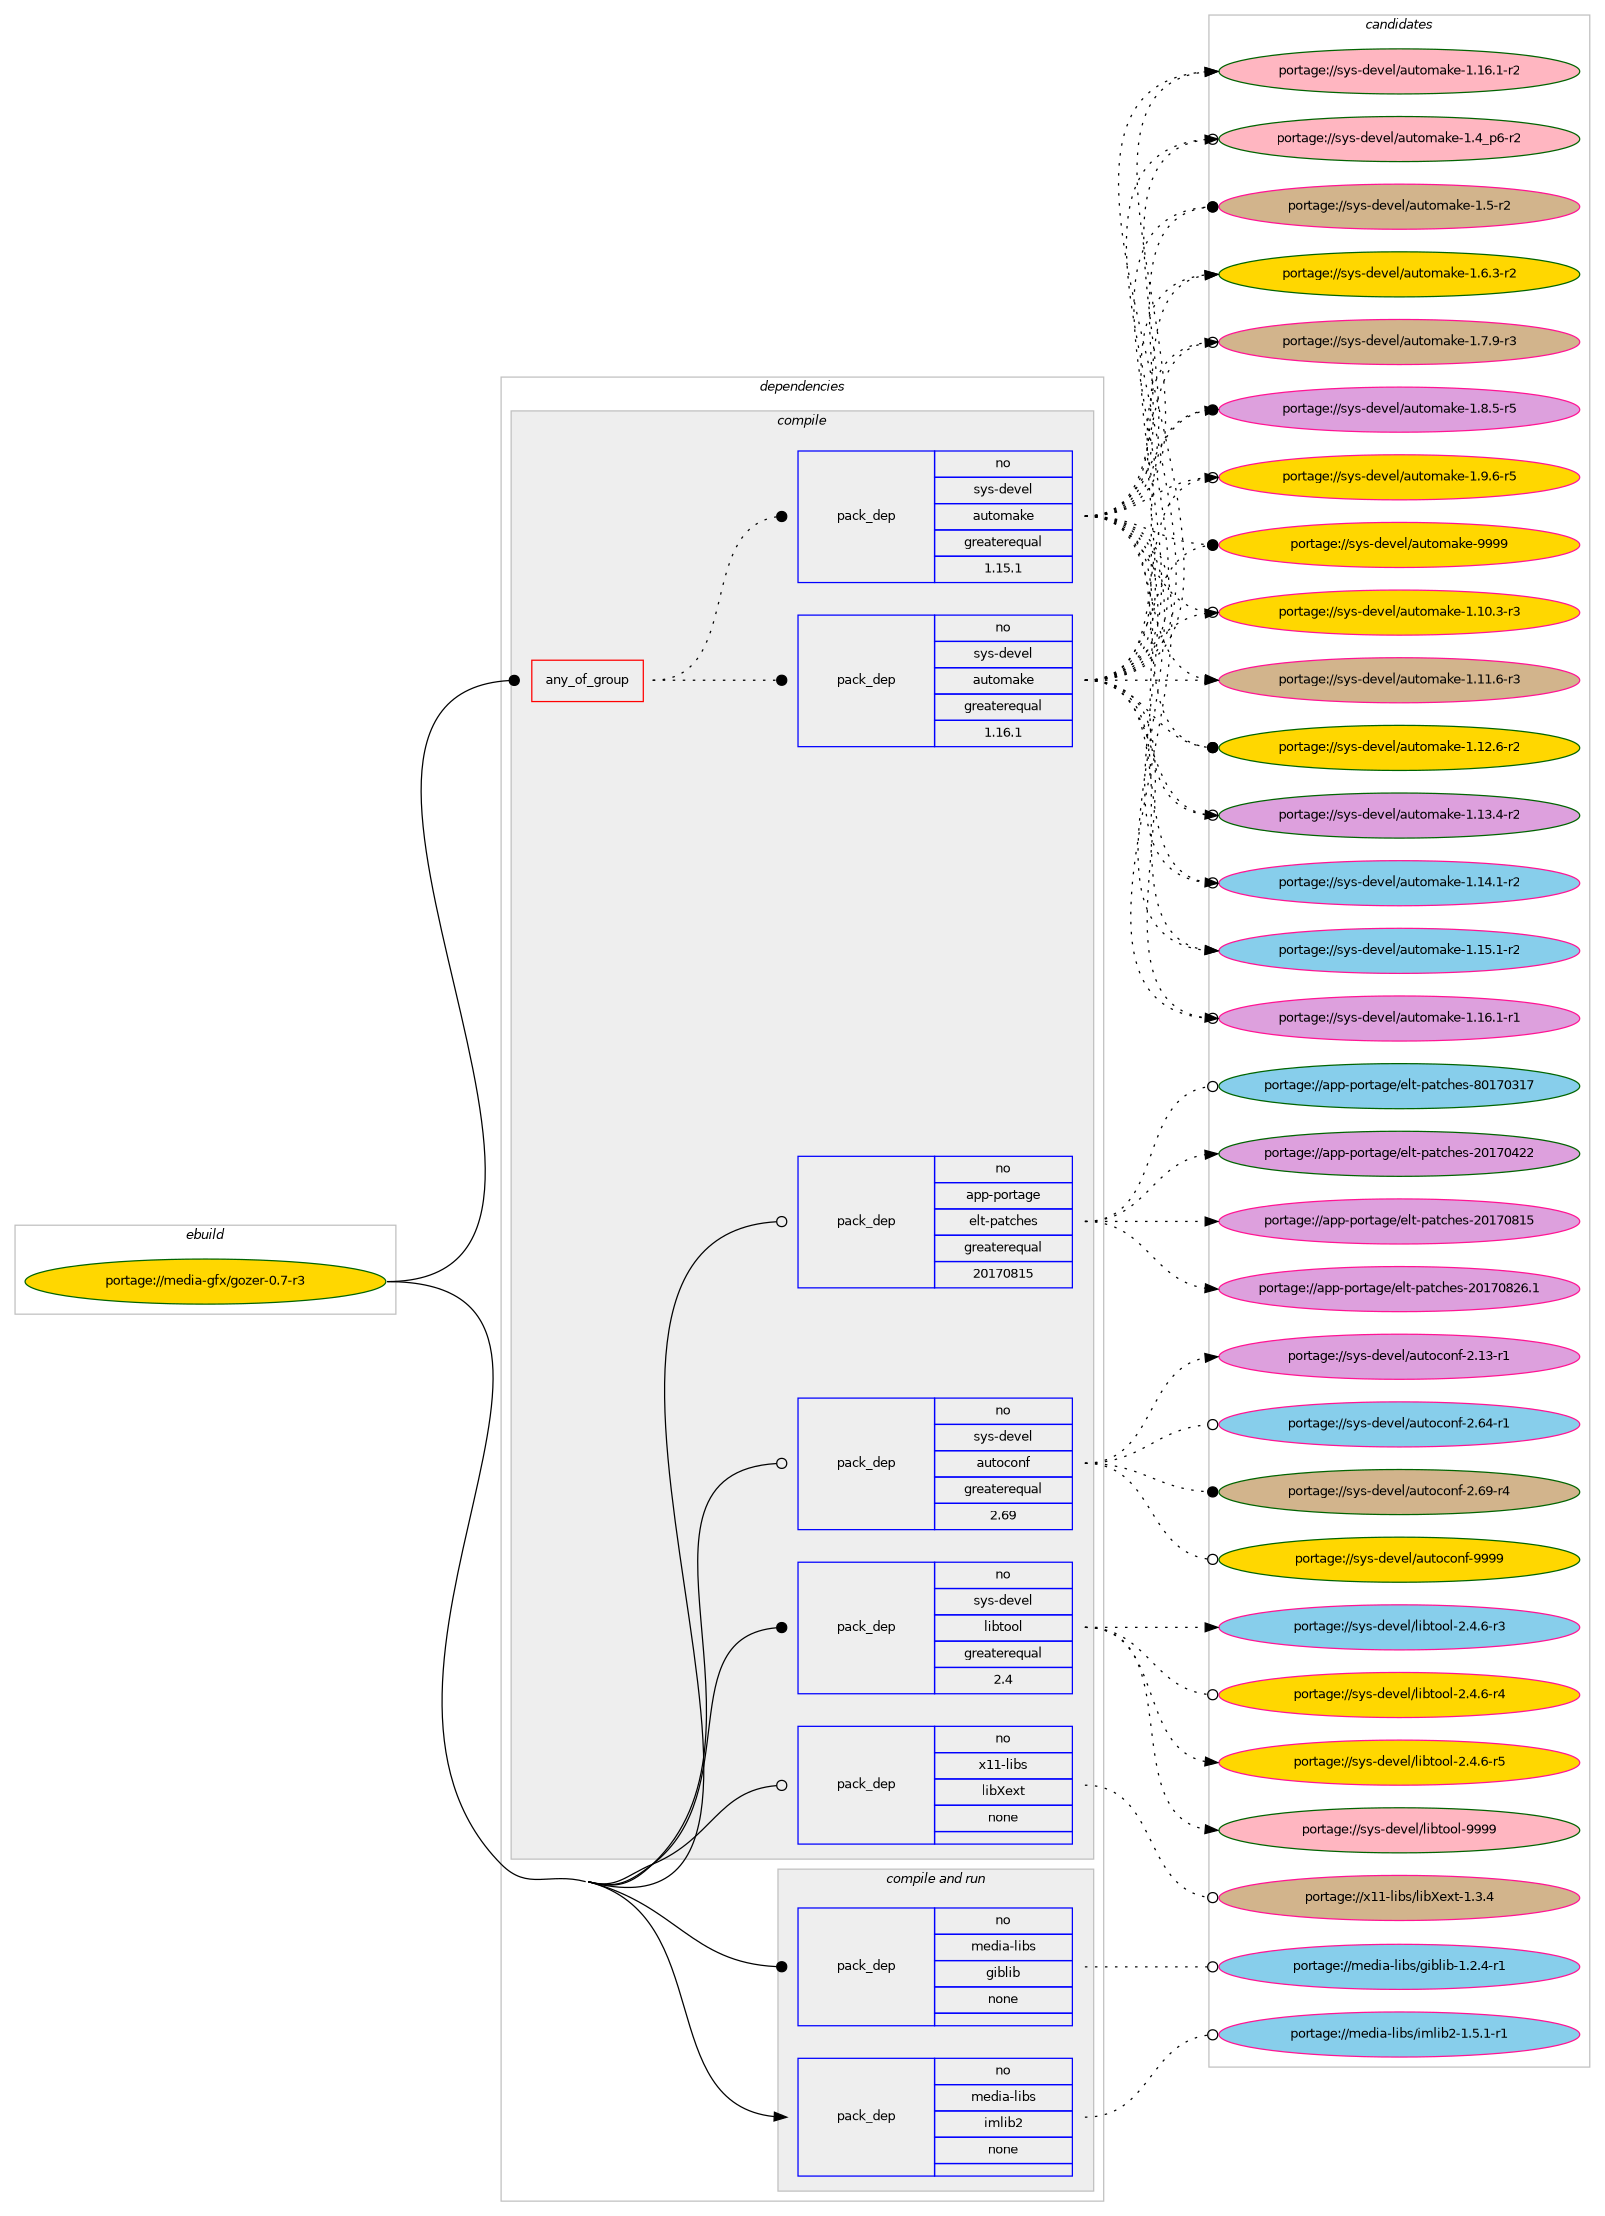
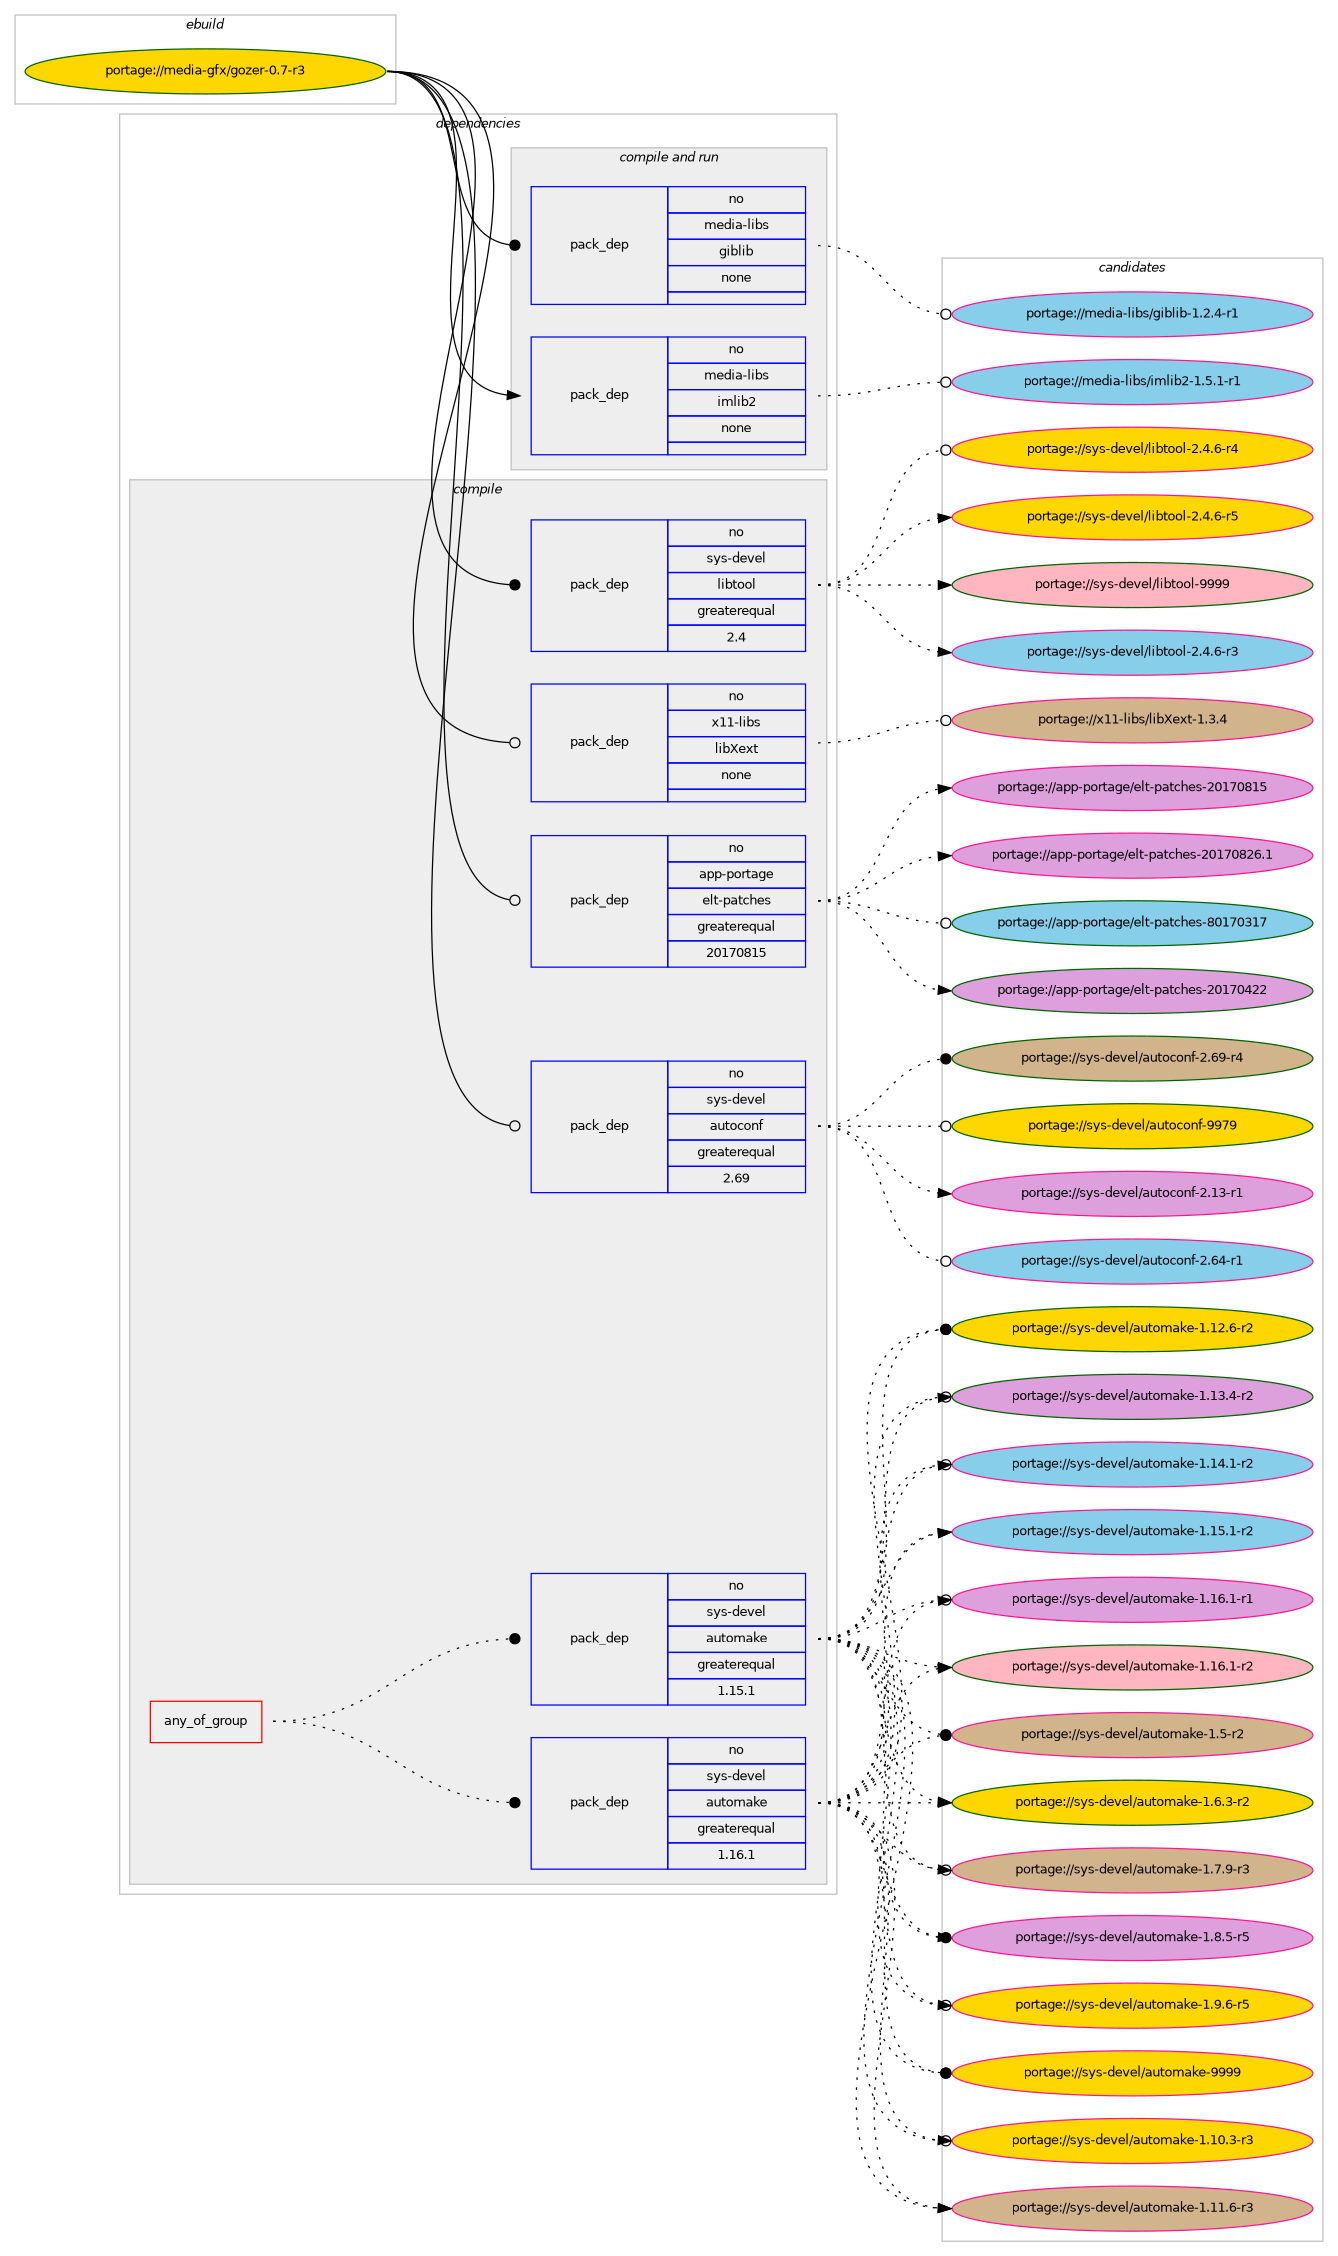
(1399, 139) -> none
(454, 986) -> none
(1399, 1560) -> (1133, 1126)
